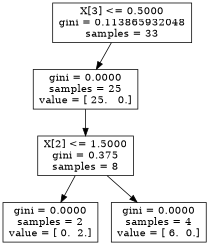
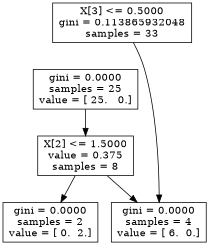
(106, 53) -> (154, 117)
(86, 156) -> (86, 156)
